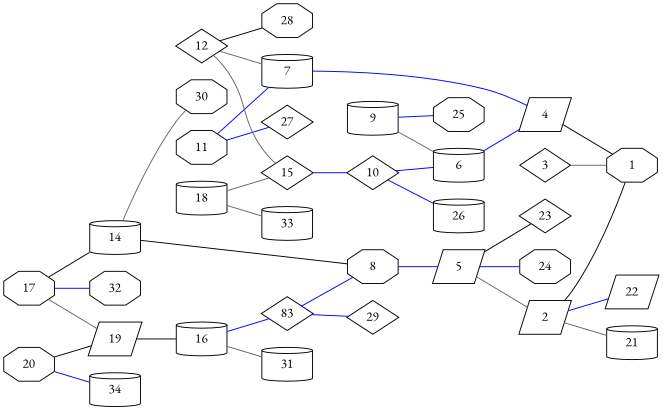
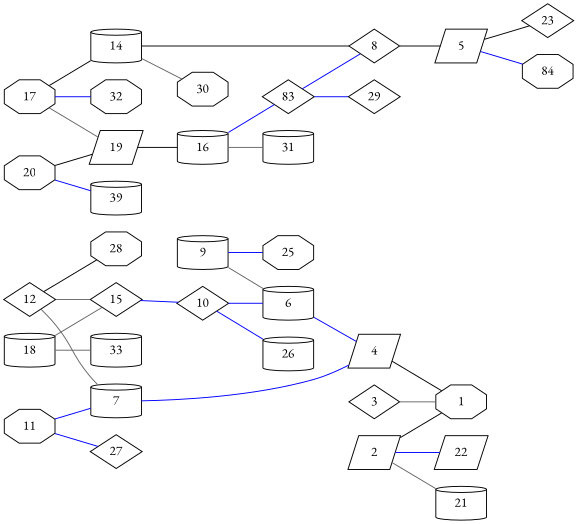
(373, 267) -> (374, 46)
(418, 267) -> (420, 46)
(545, 267) -> (548, 71)
(502, 292) -> none
(115, 390) -> (116, 198)
